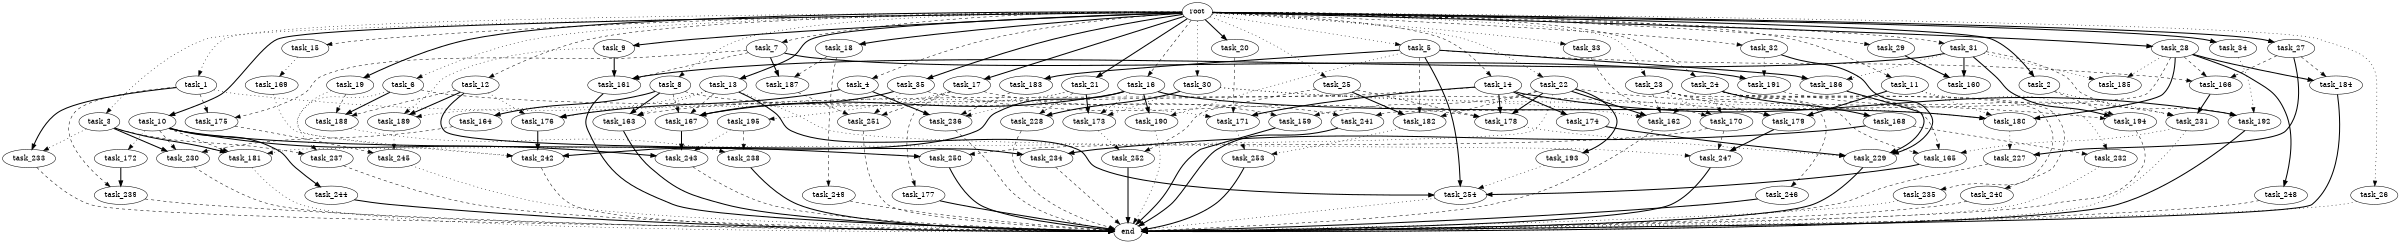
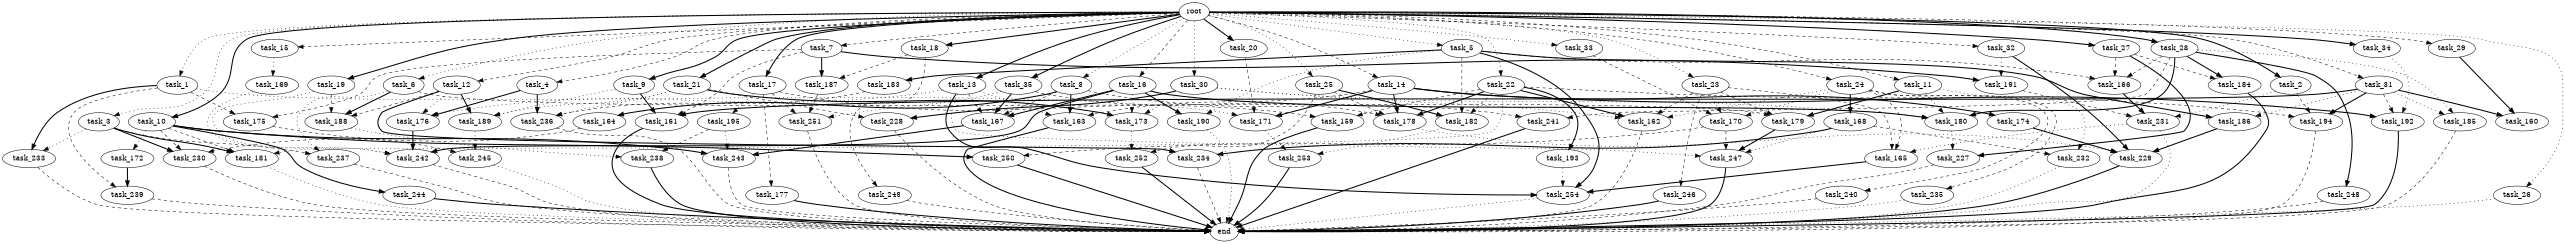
none -> (1779, 143)
none -> (1867, 227)
